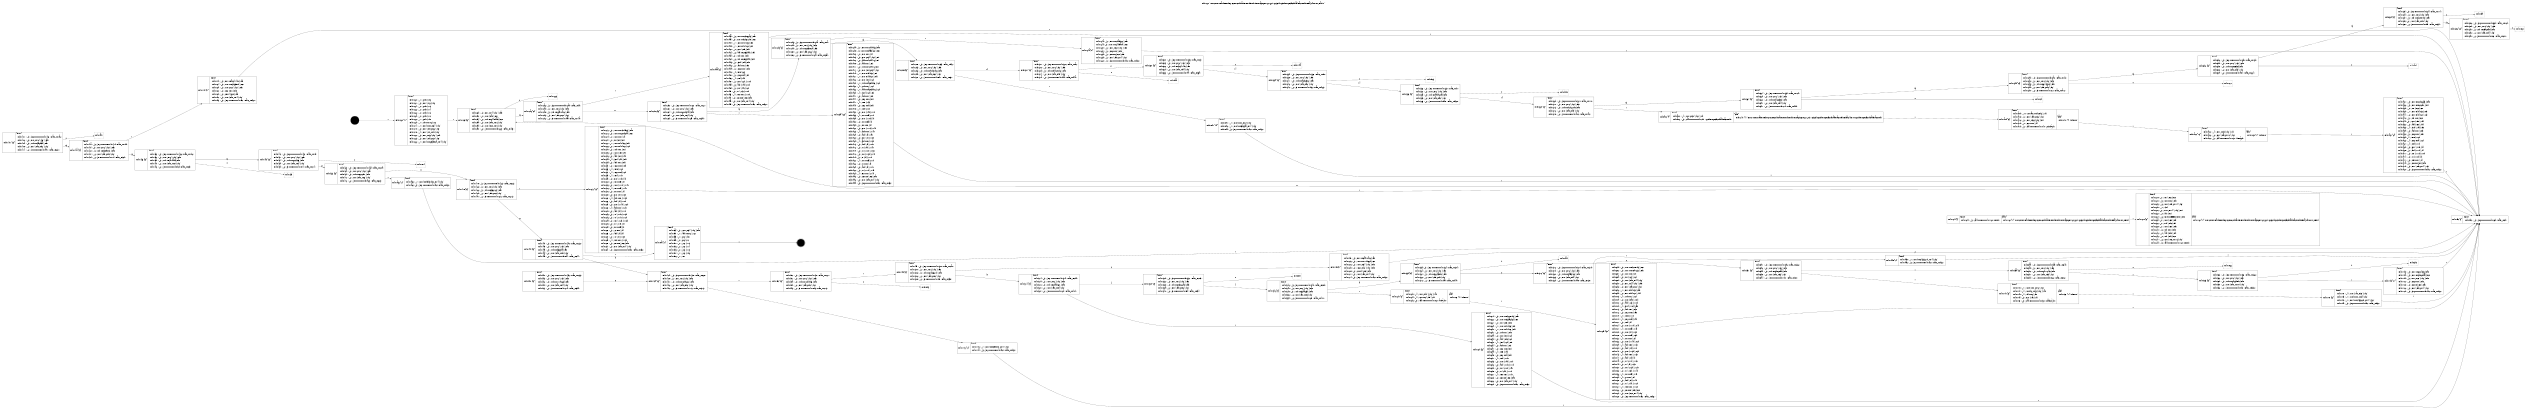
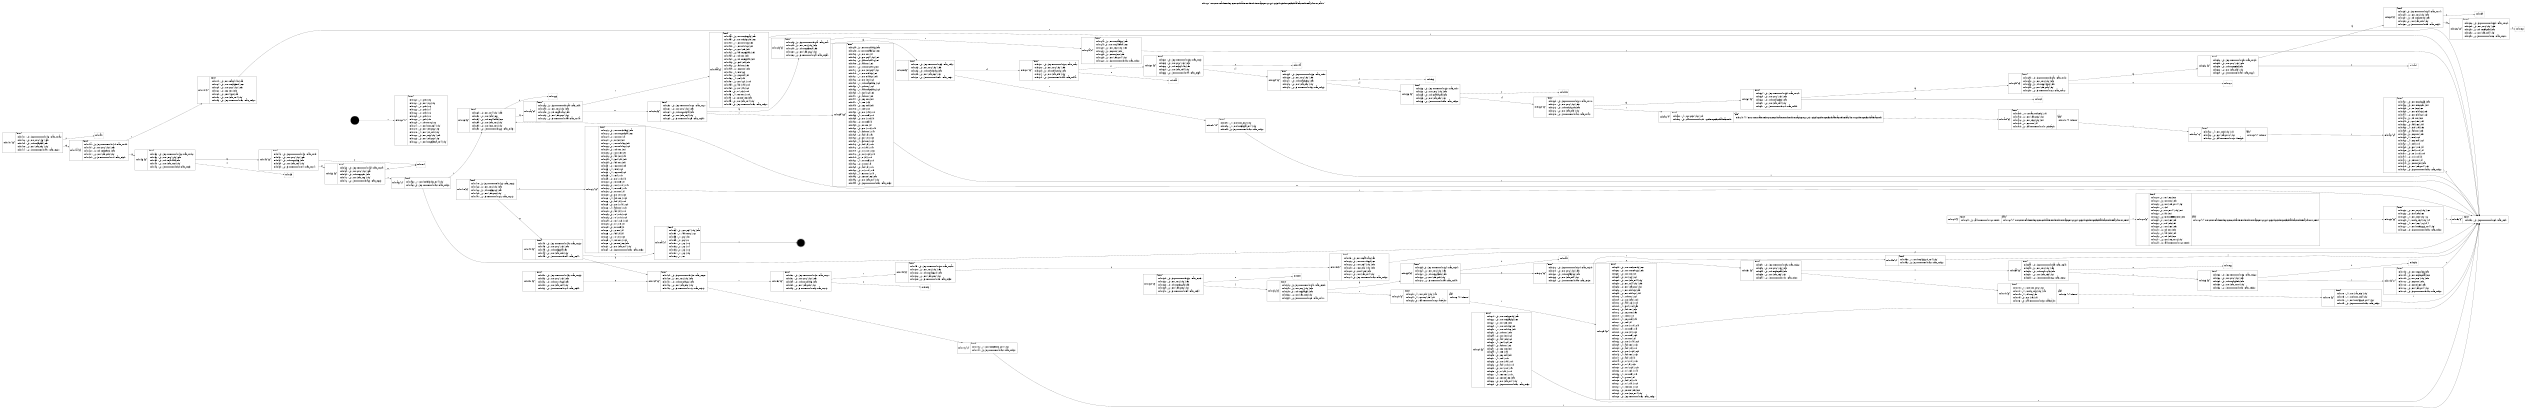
(452, 120) -> (468, 158)
(426, 171) -> (400, 168)
none -> (2413, 220)
(1049, 284) -> none
